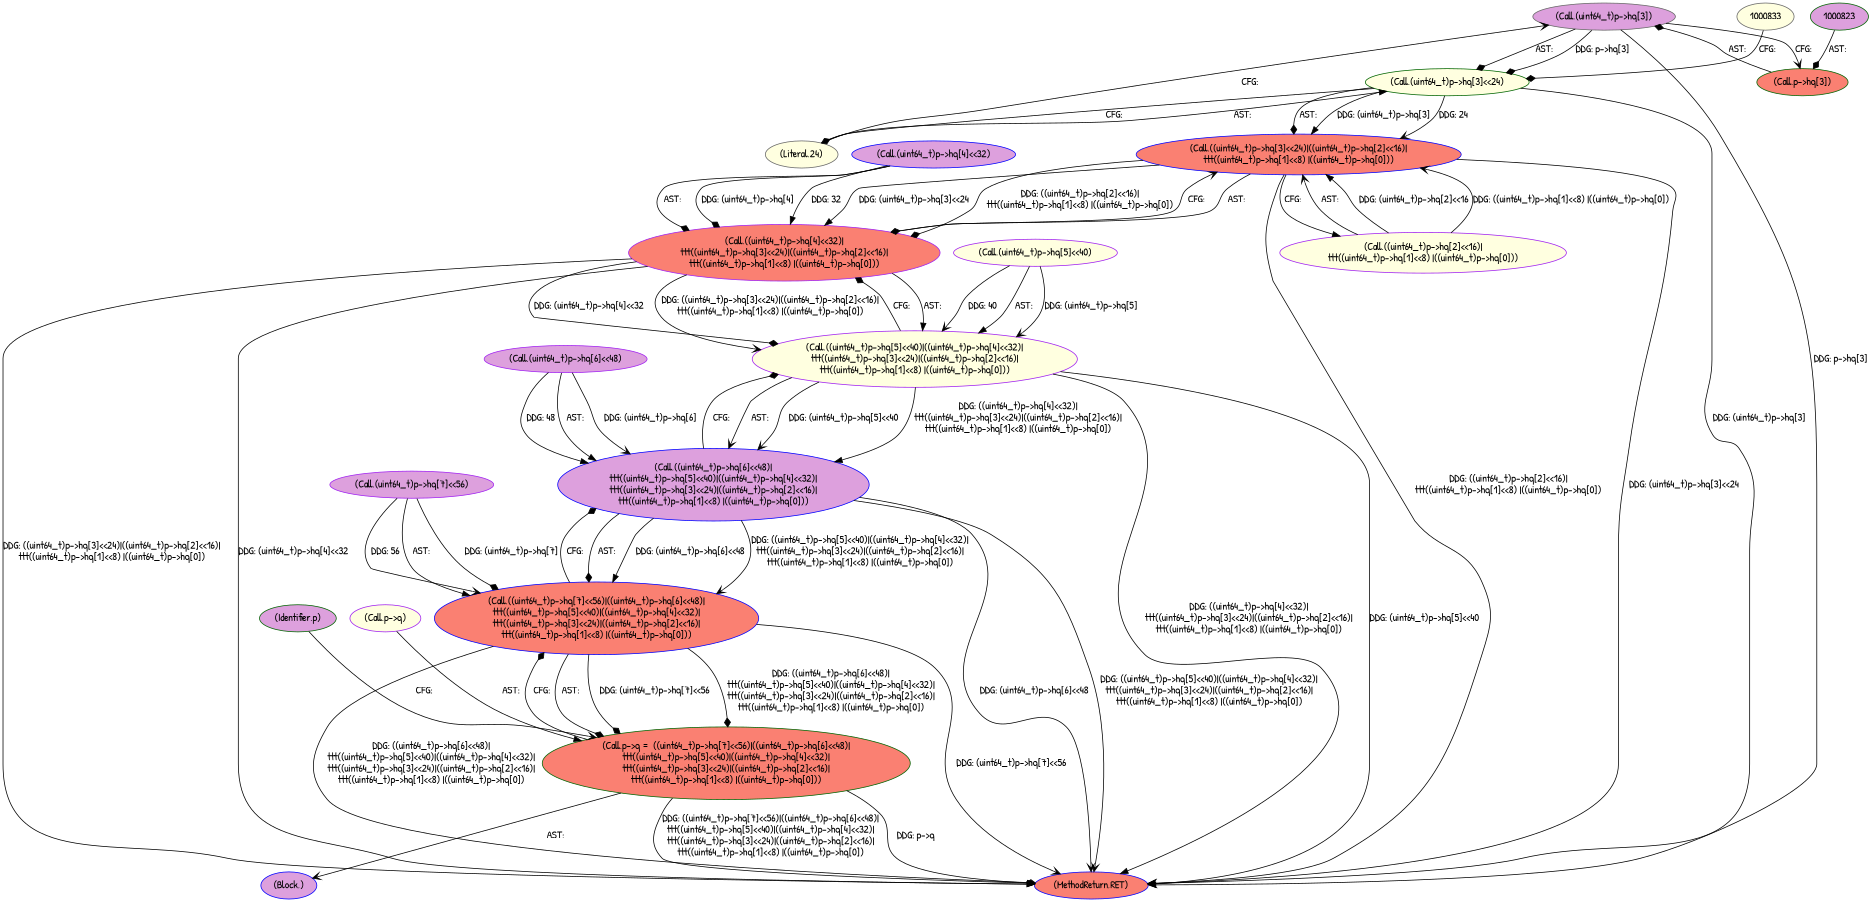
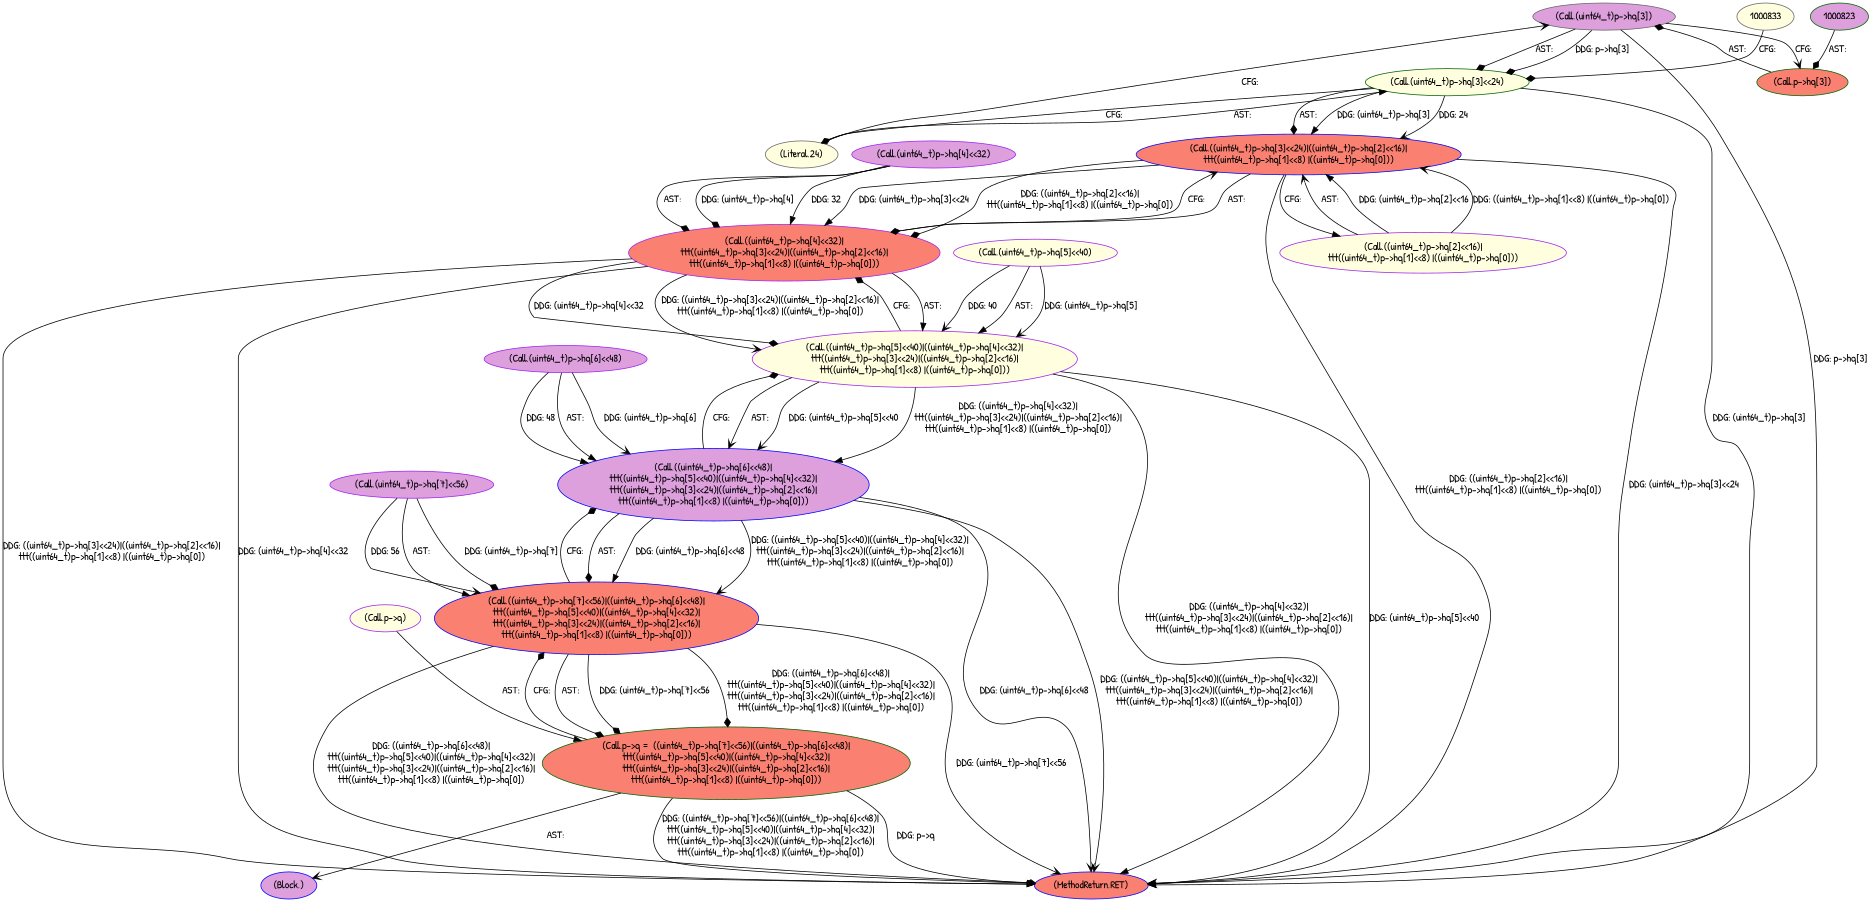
(934, 154) -> (934, 154)
(298, 618) -> none
